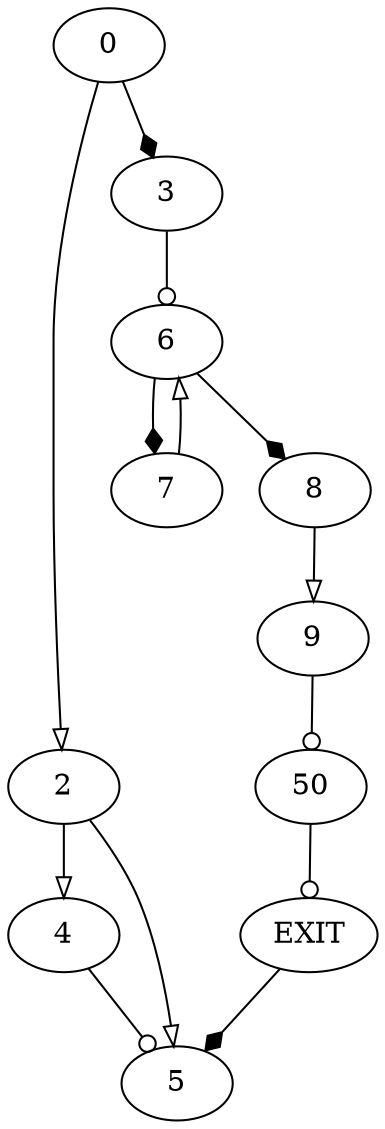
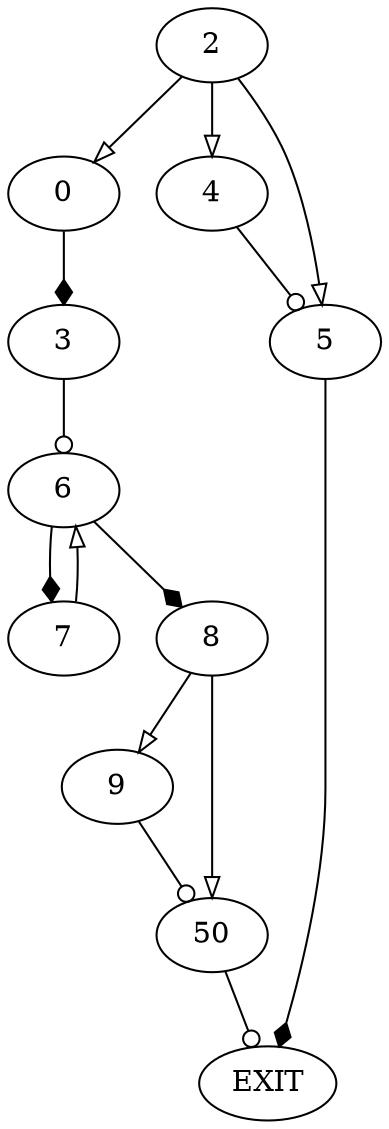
(54, 403) -> (146, 112)
none -> (212, 776)
(251, 1000) -> (325, 703)
